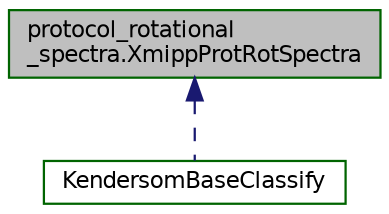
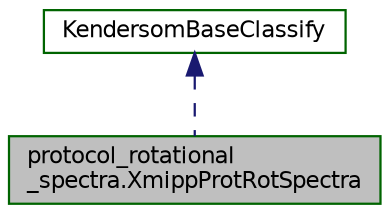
(195, 131) -> (195, 106)
